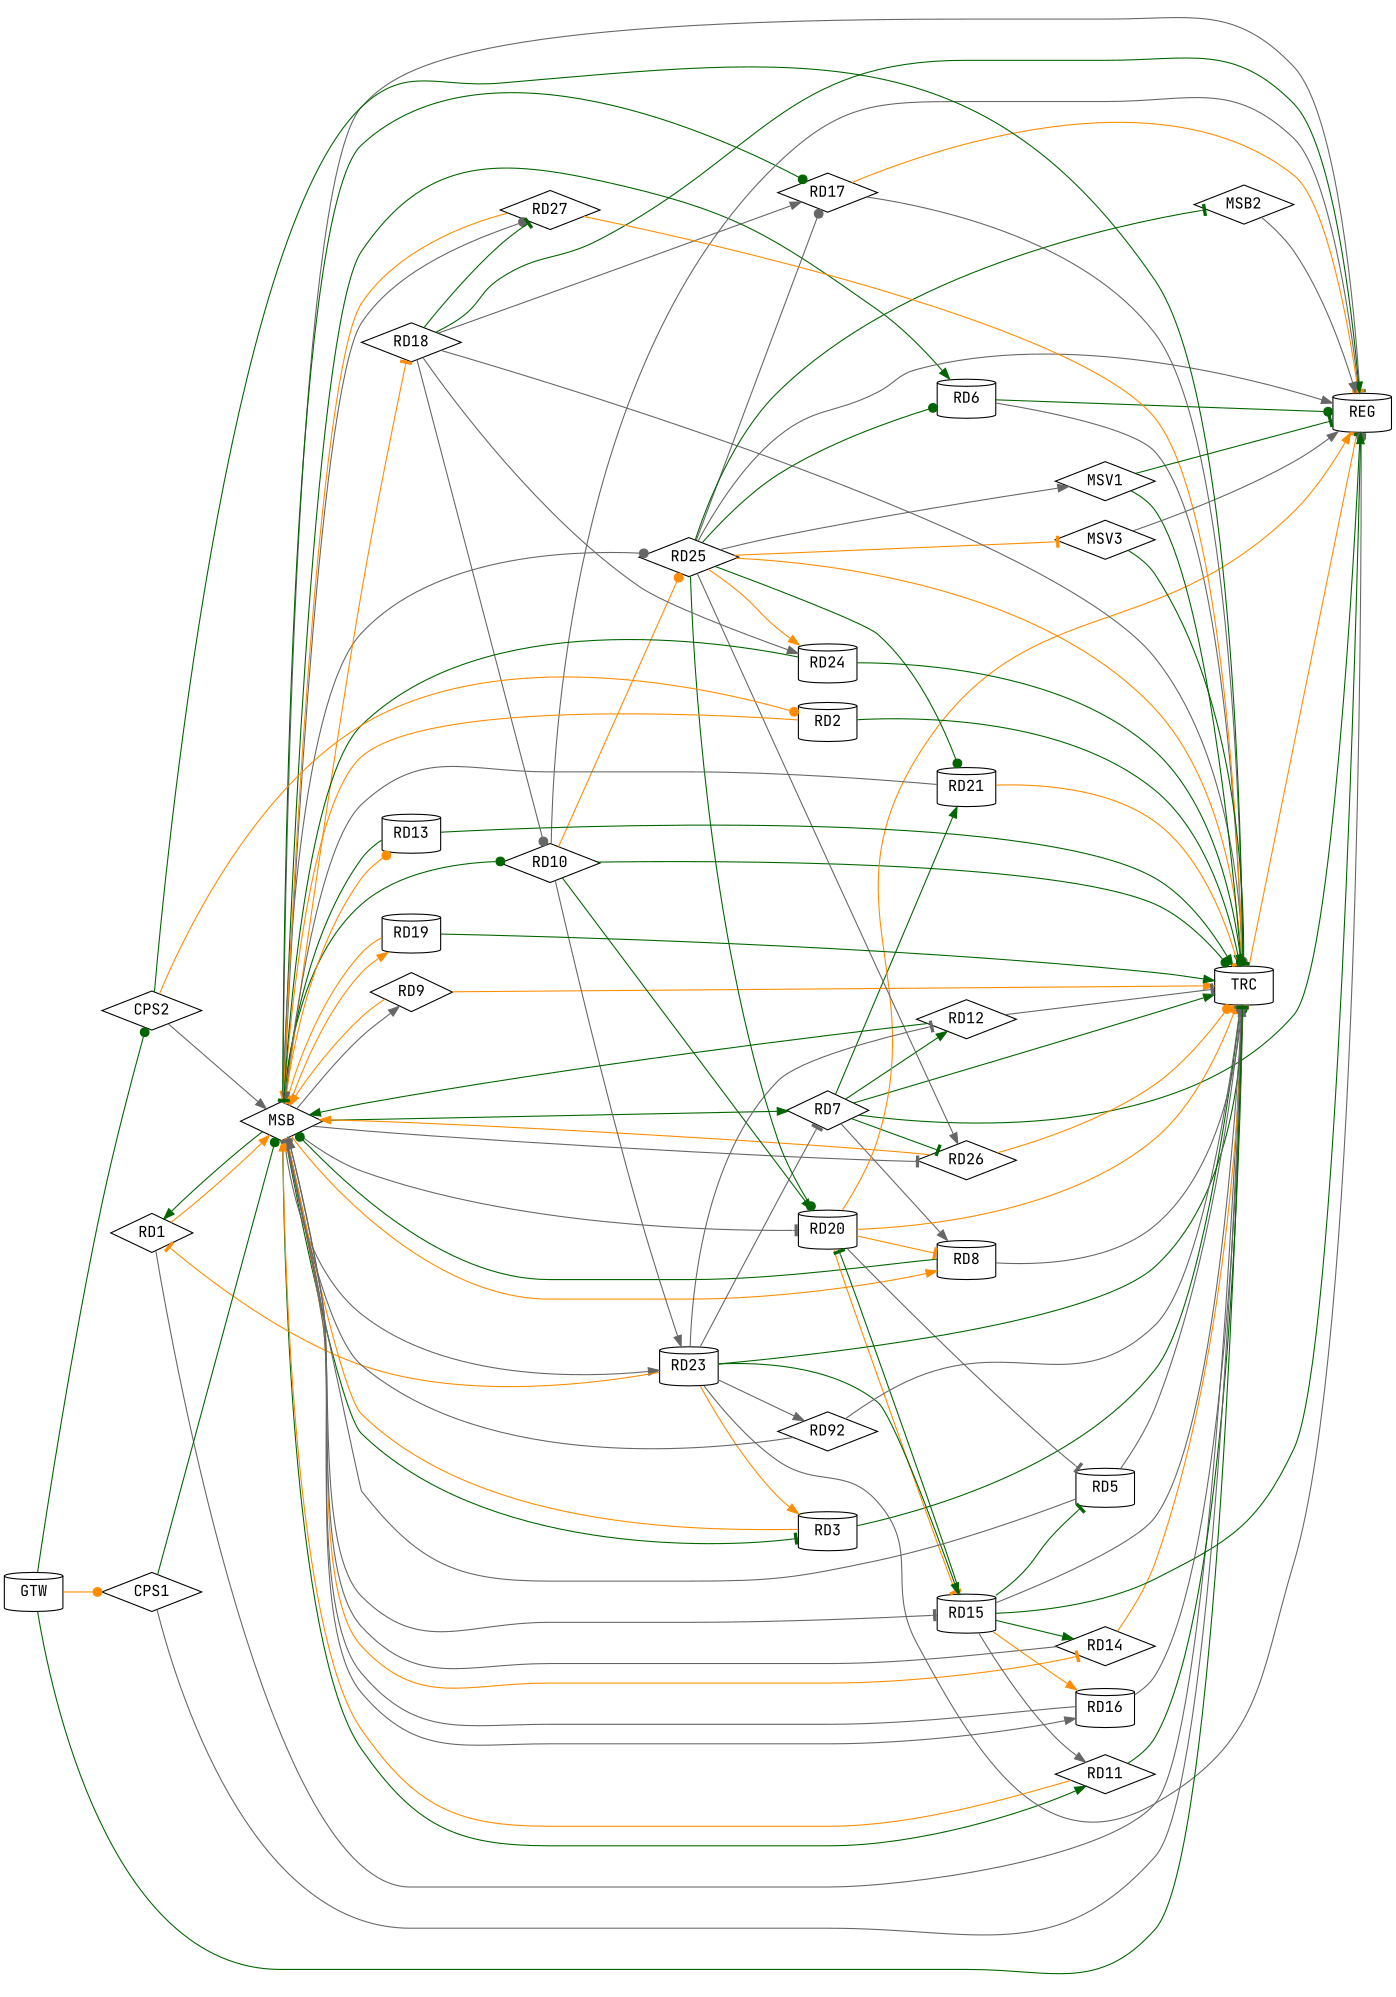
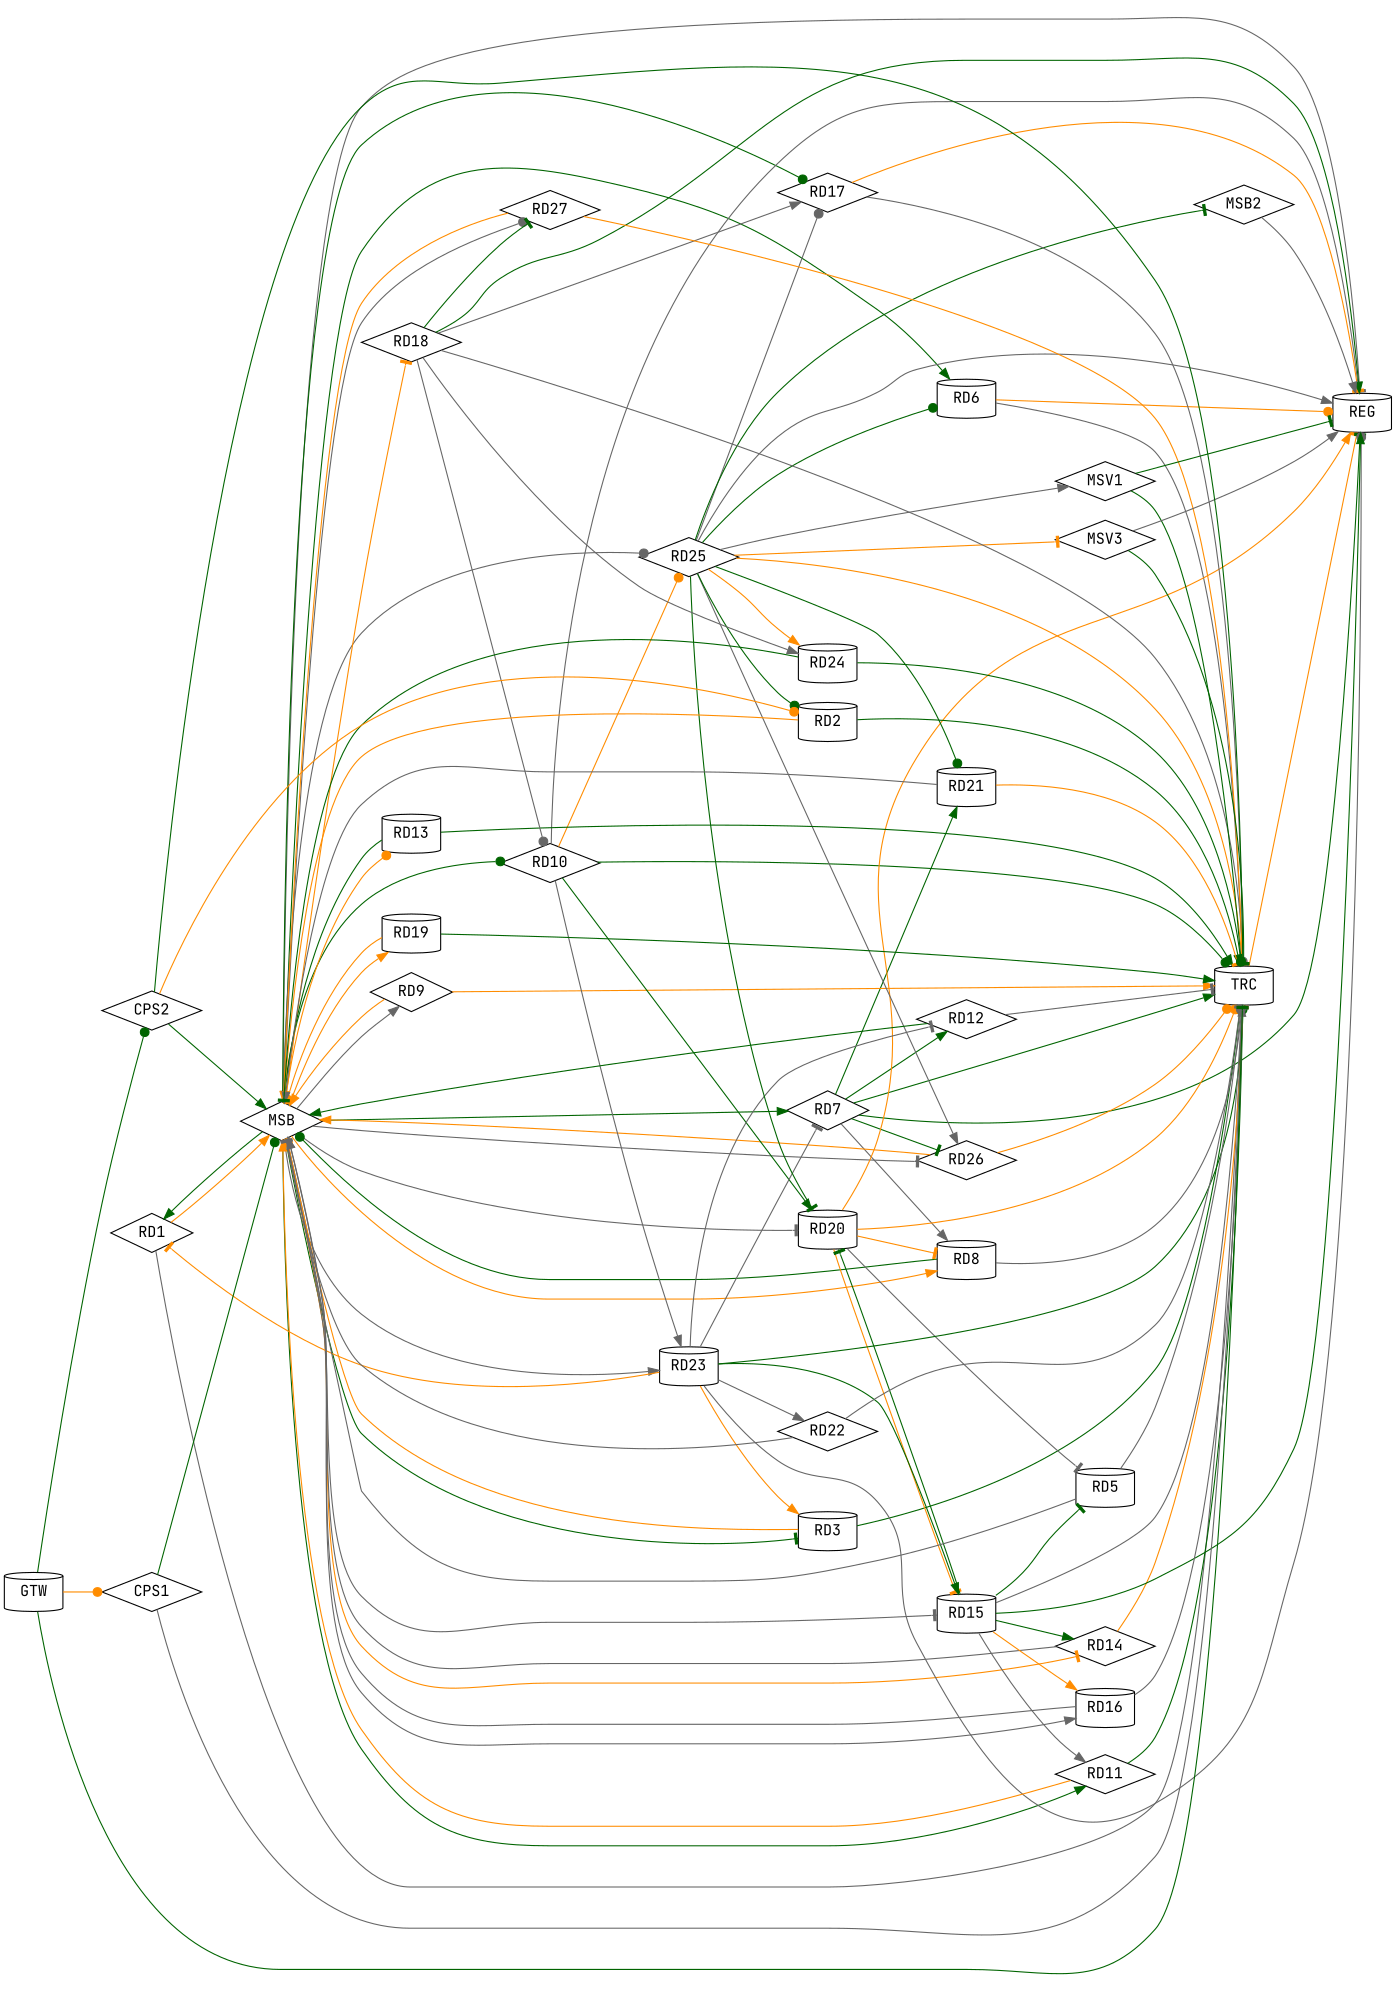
(1160, 406) -> (1160, 406)
none -> (735, 640)
(721, 896) -> (721, 896)
(213, 1063) -> (213, 1063)
(828, 1431) -> (828, 1431)
